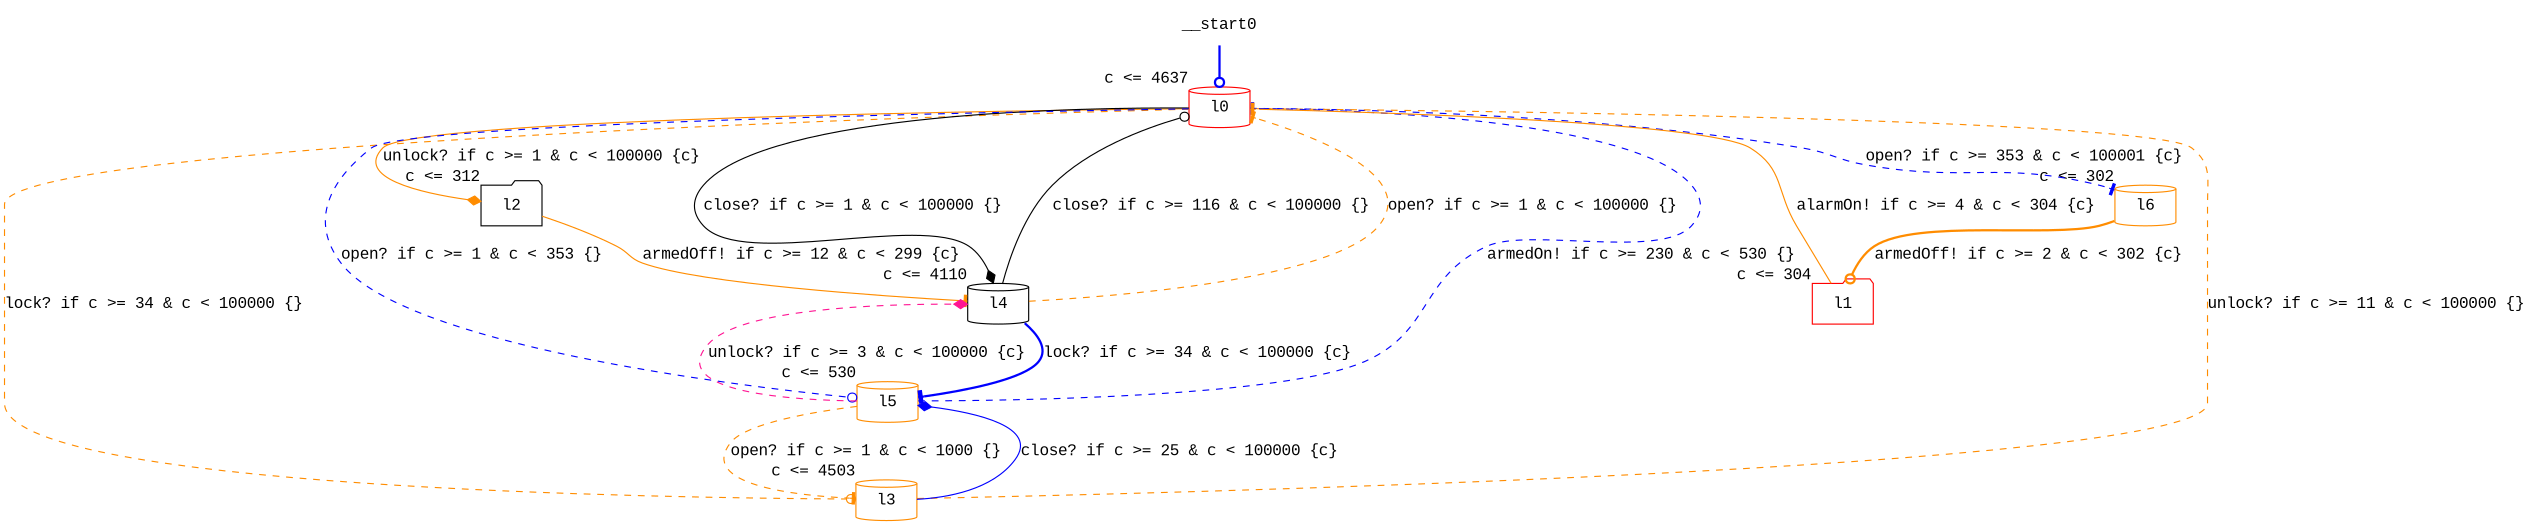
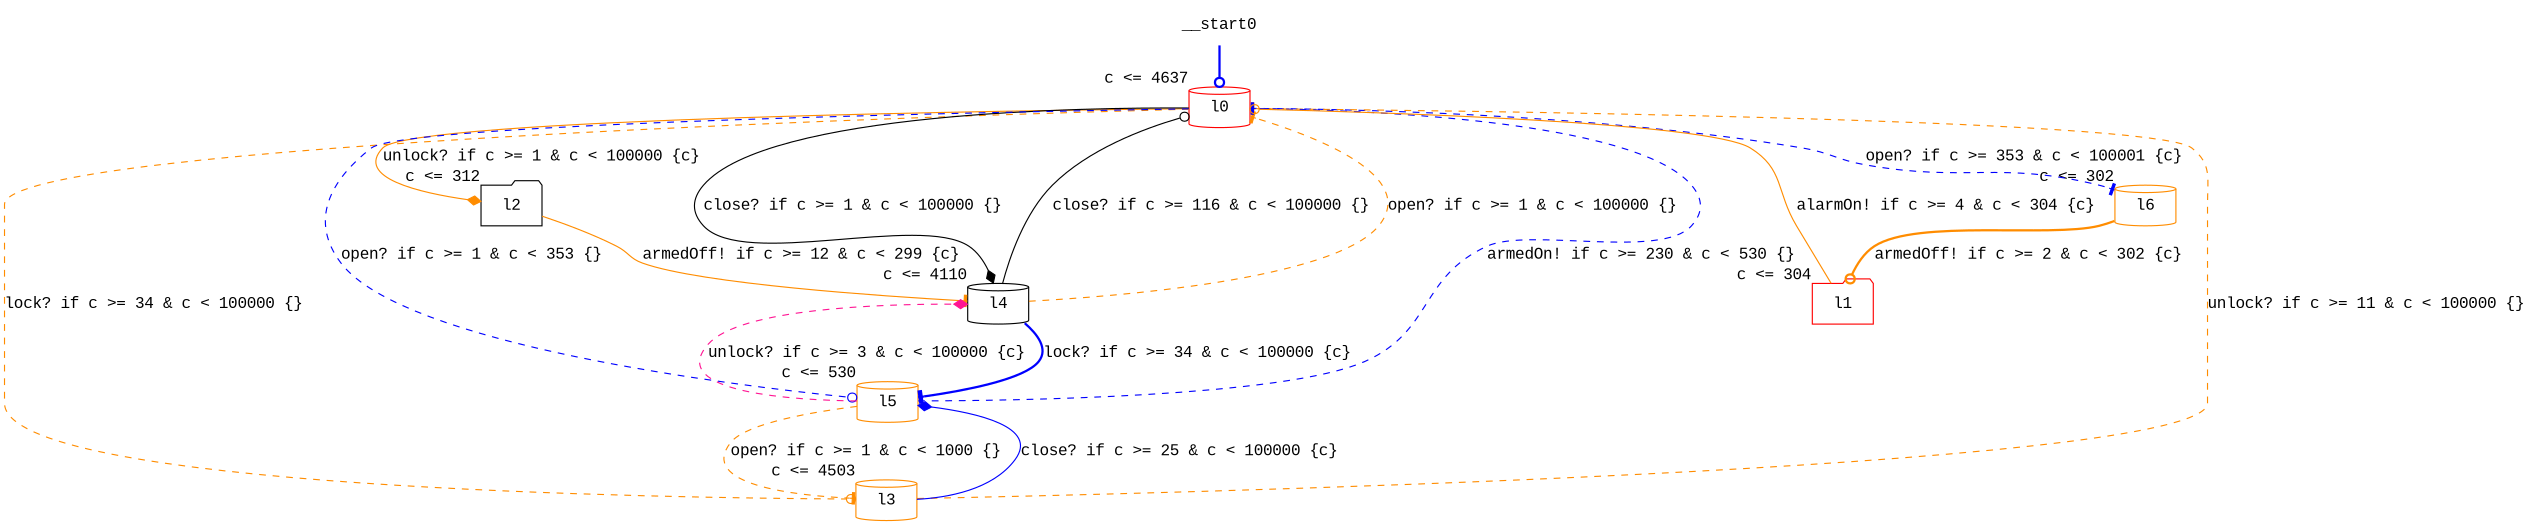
(1747, 147) -> (1747, 147)
